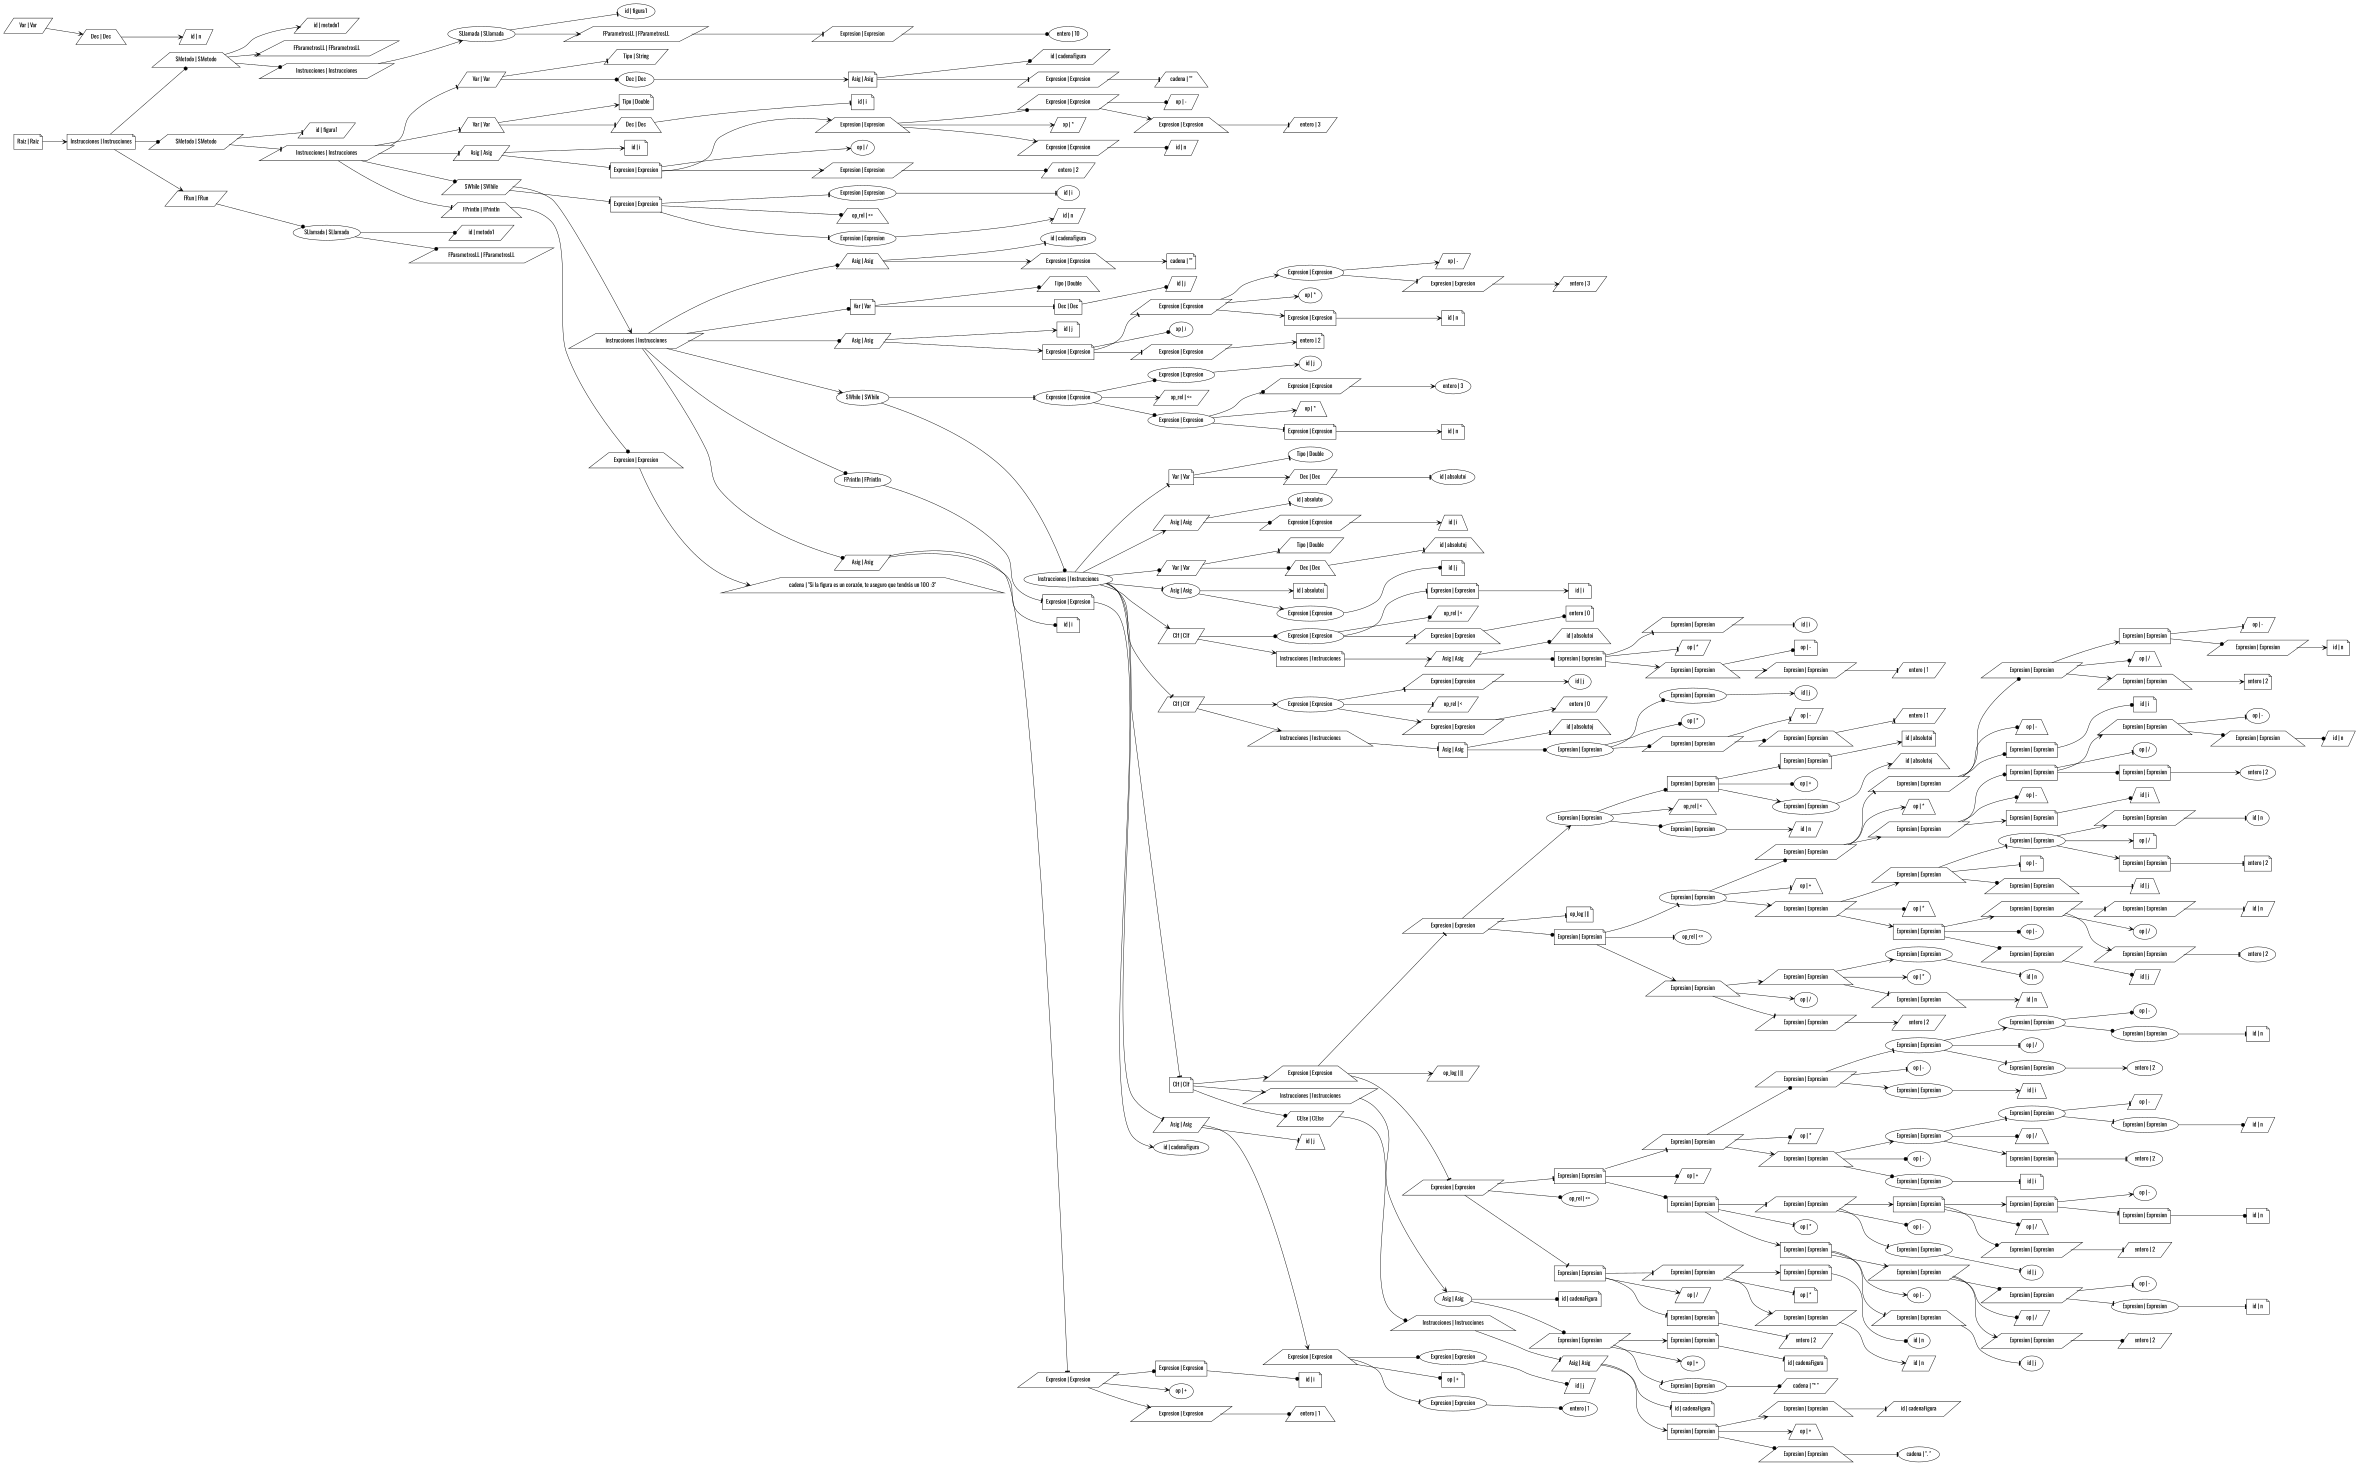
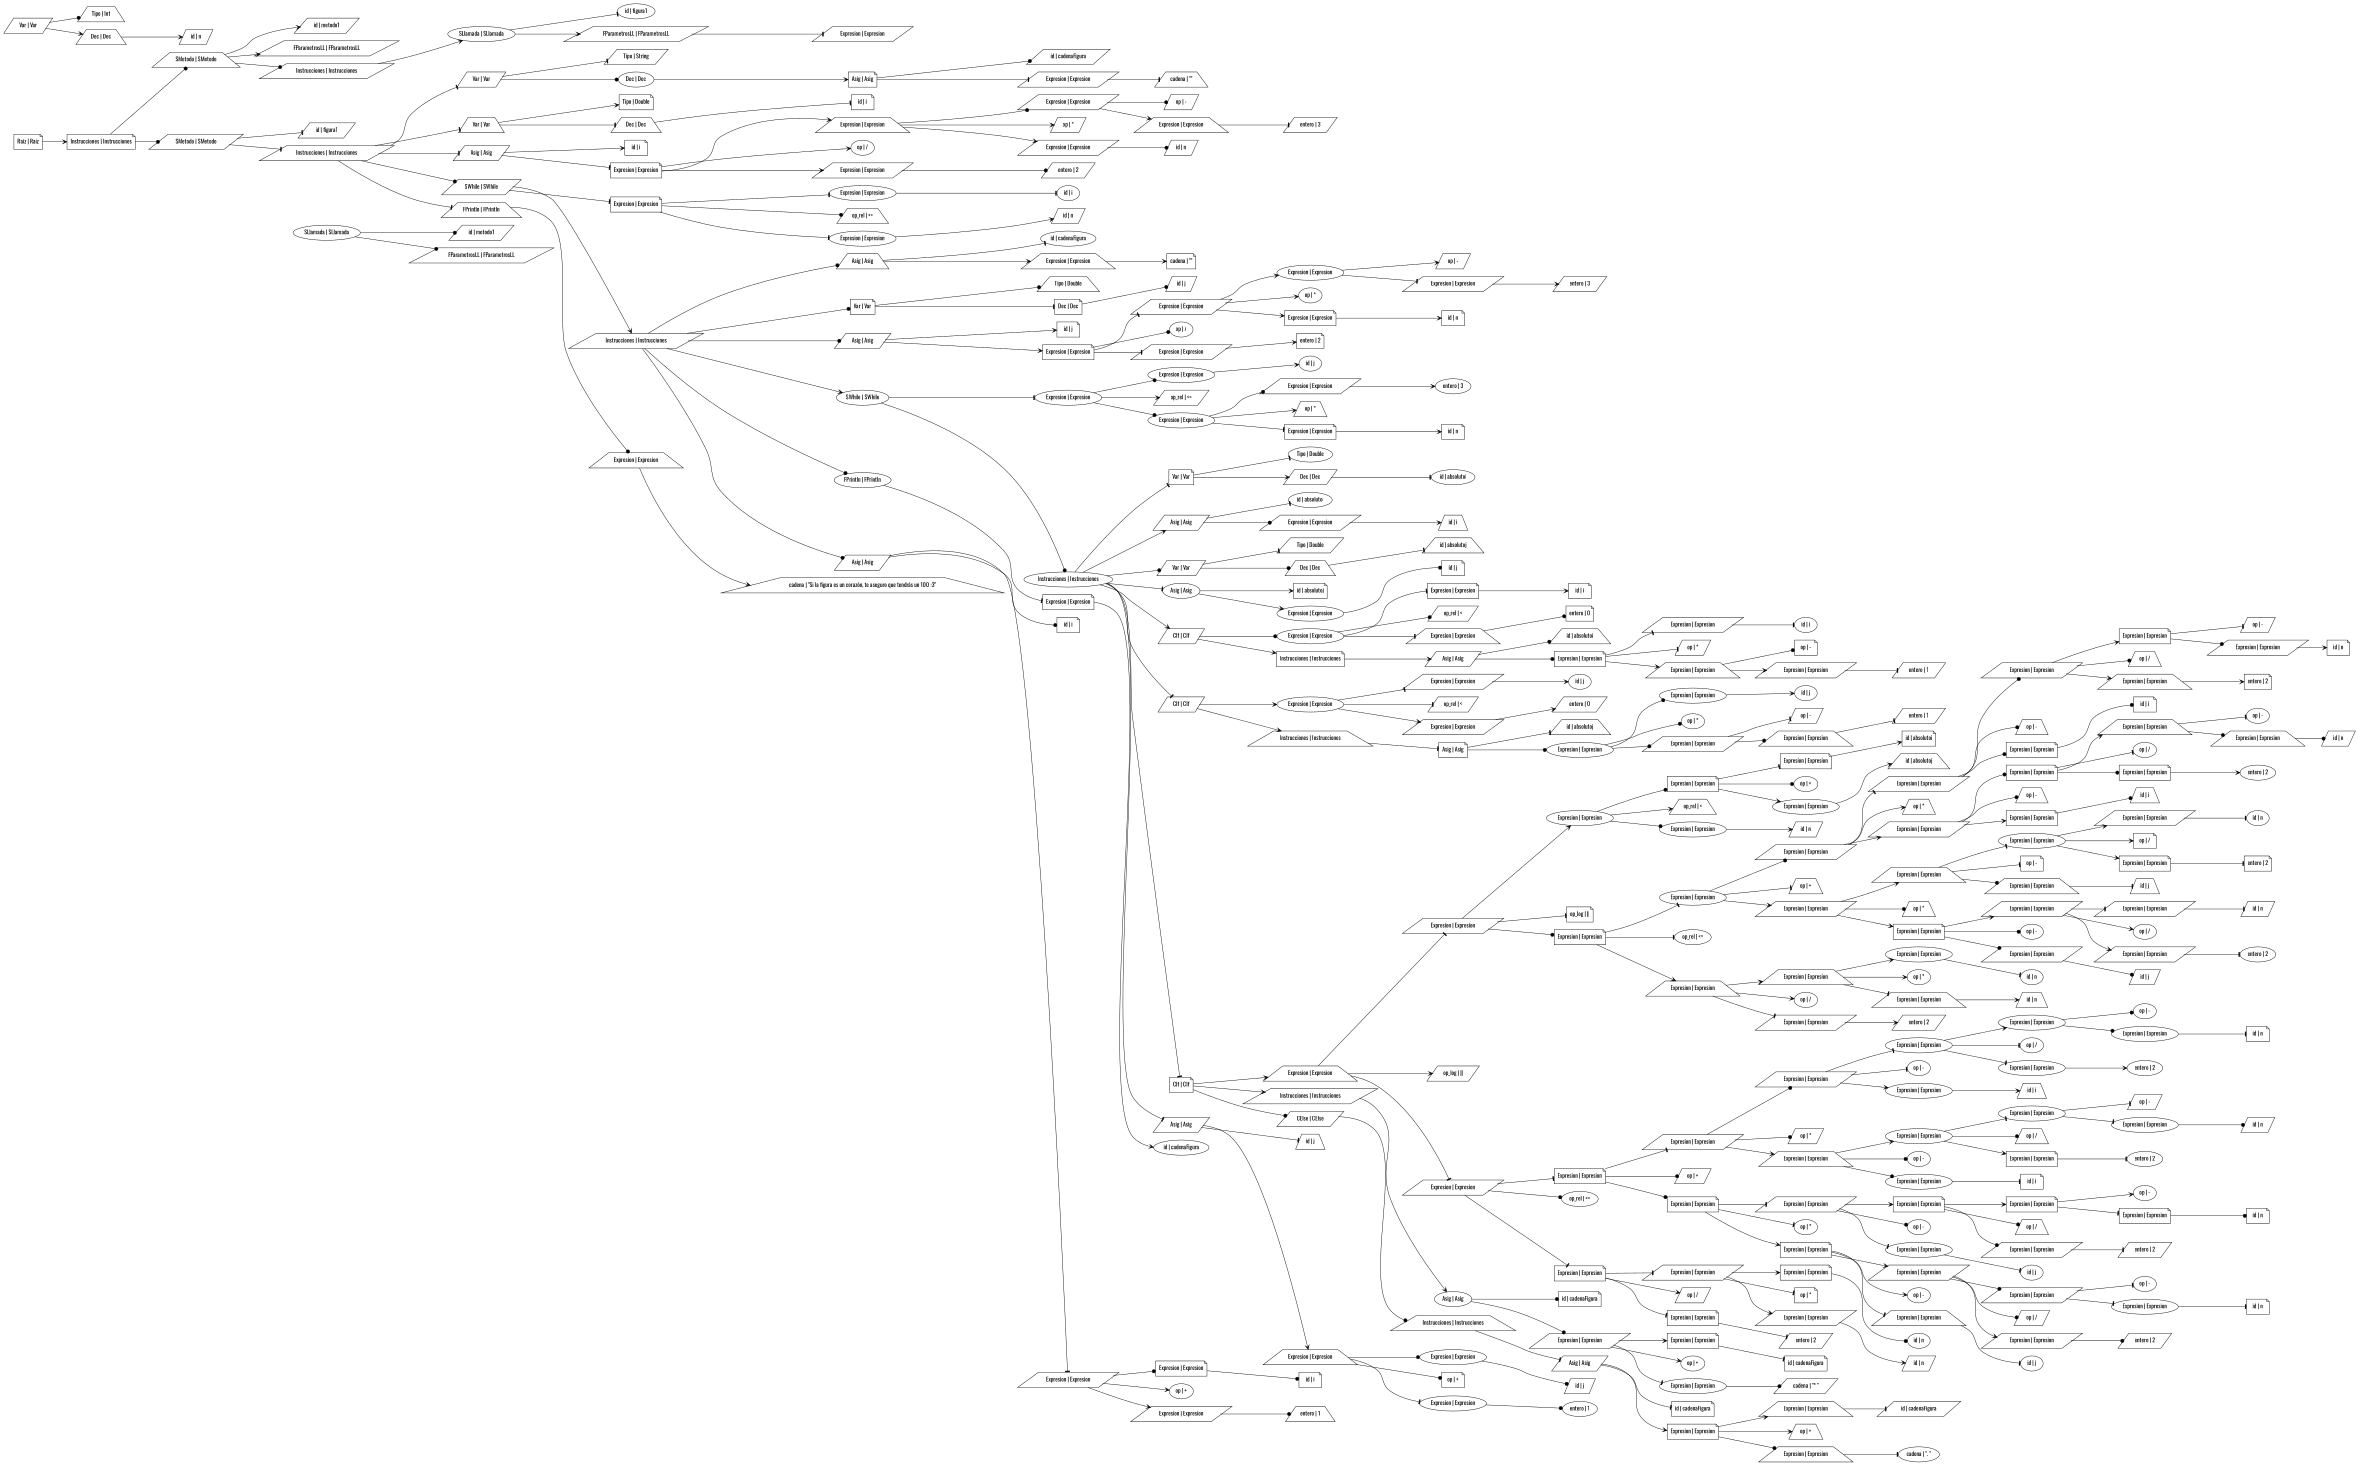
none -> (101, 14)
(1068, 34) -> none
(196, 199) -> none
